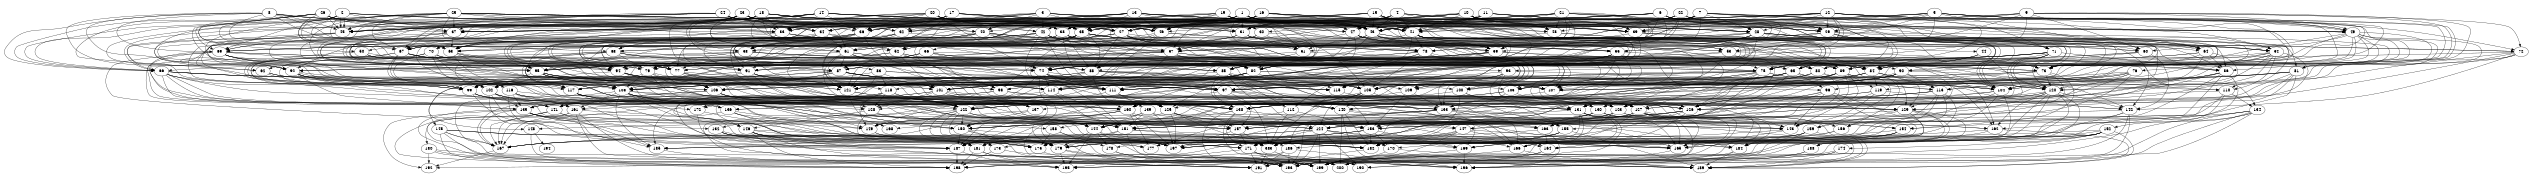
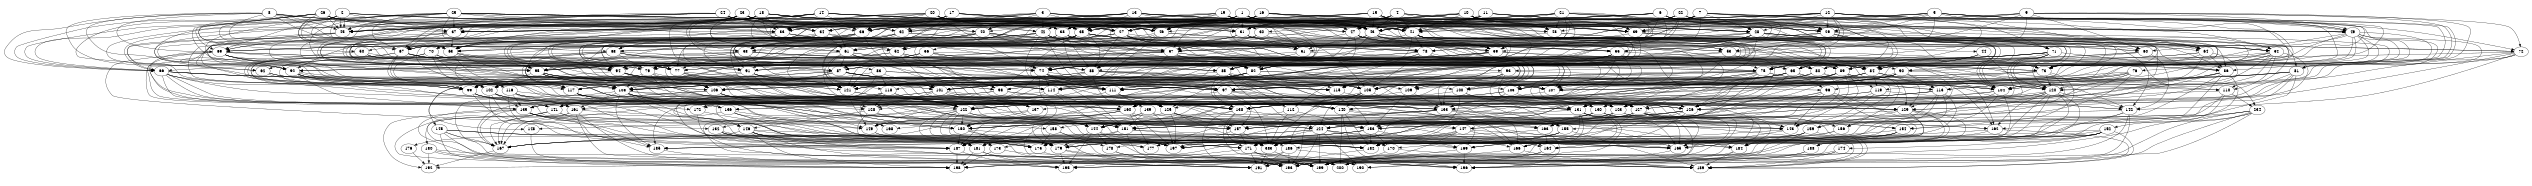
none -> (1035, 42)
(2257, 110) -> (2257, 110)
none -> (409, 149)
(547, 149) -> none
